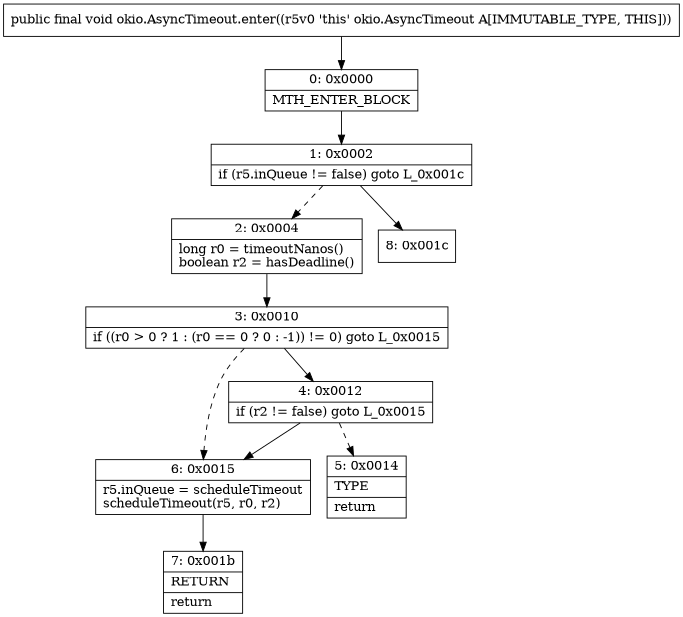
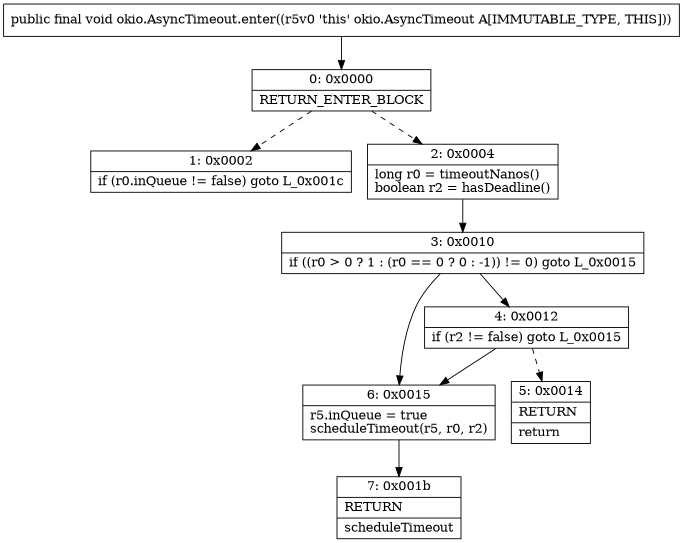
(341, 100) -> (341, 100)
(341, 123) -> (285, 128)
(341, 175) -> (221, 182)
(310, 199) -> (393, 125)
(417, 246) -> none
(214, 395) -> (410, 321)
(352, 487) -> (548, 412)
(203, 490) -> (369, 416)
(191, 603) -> (399, 528)
